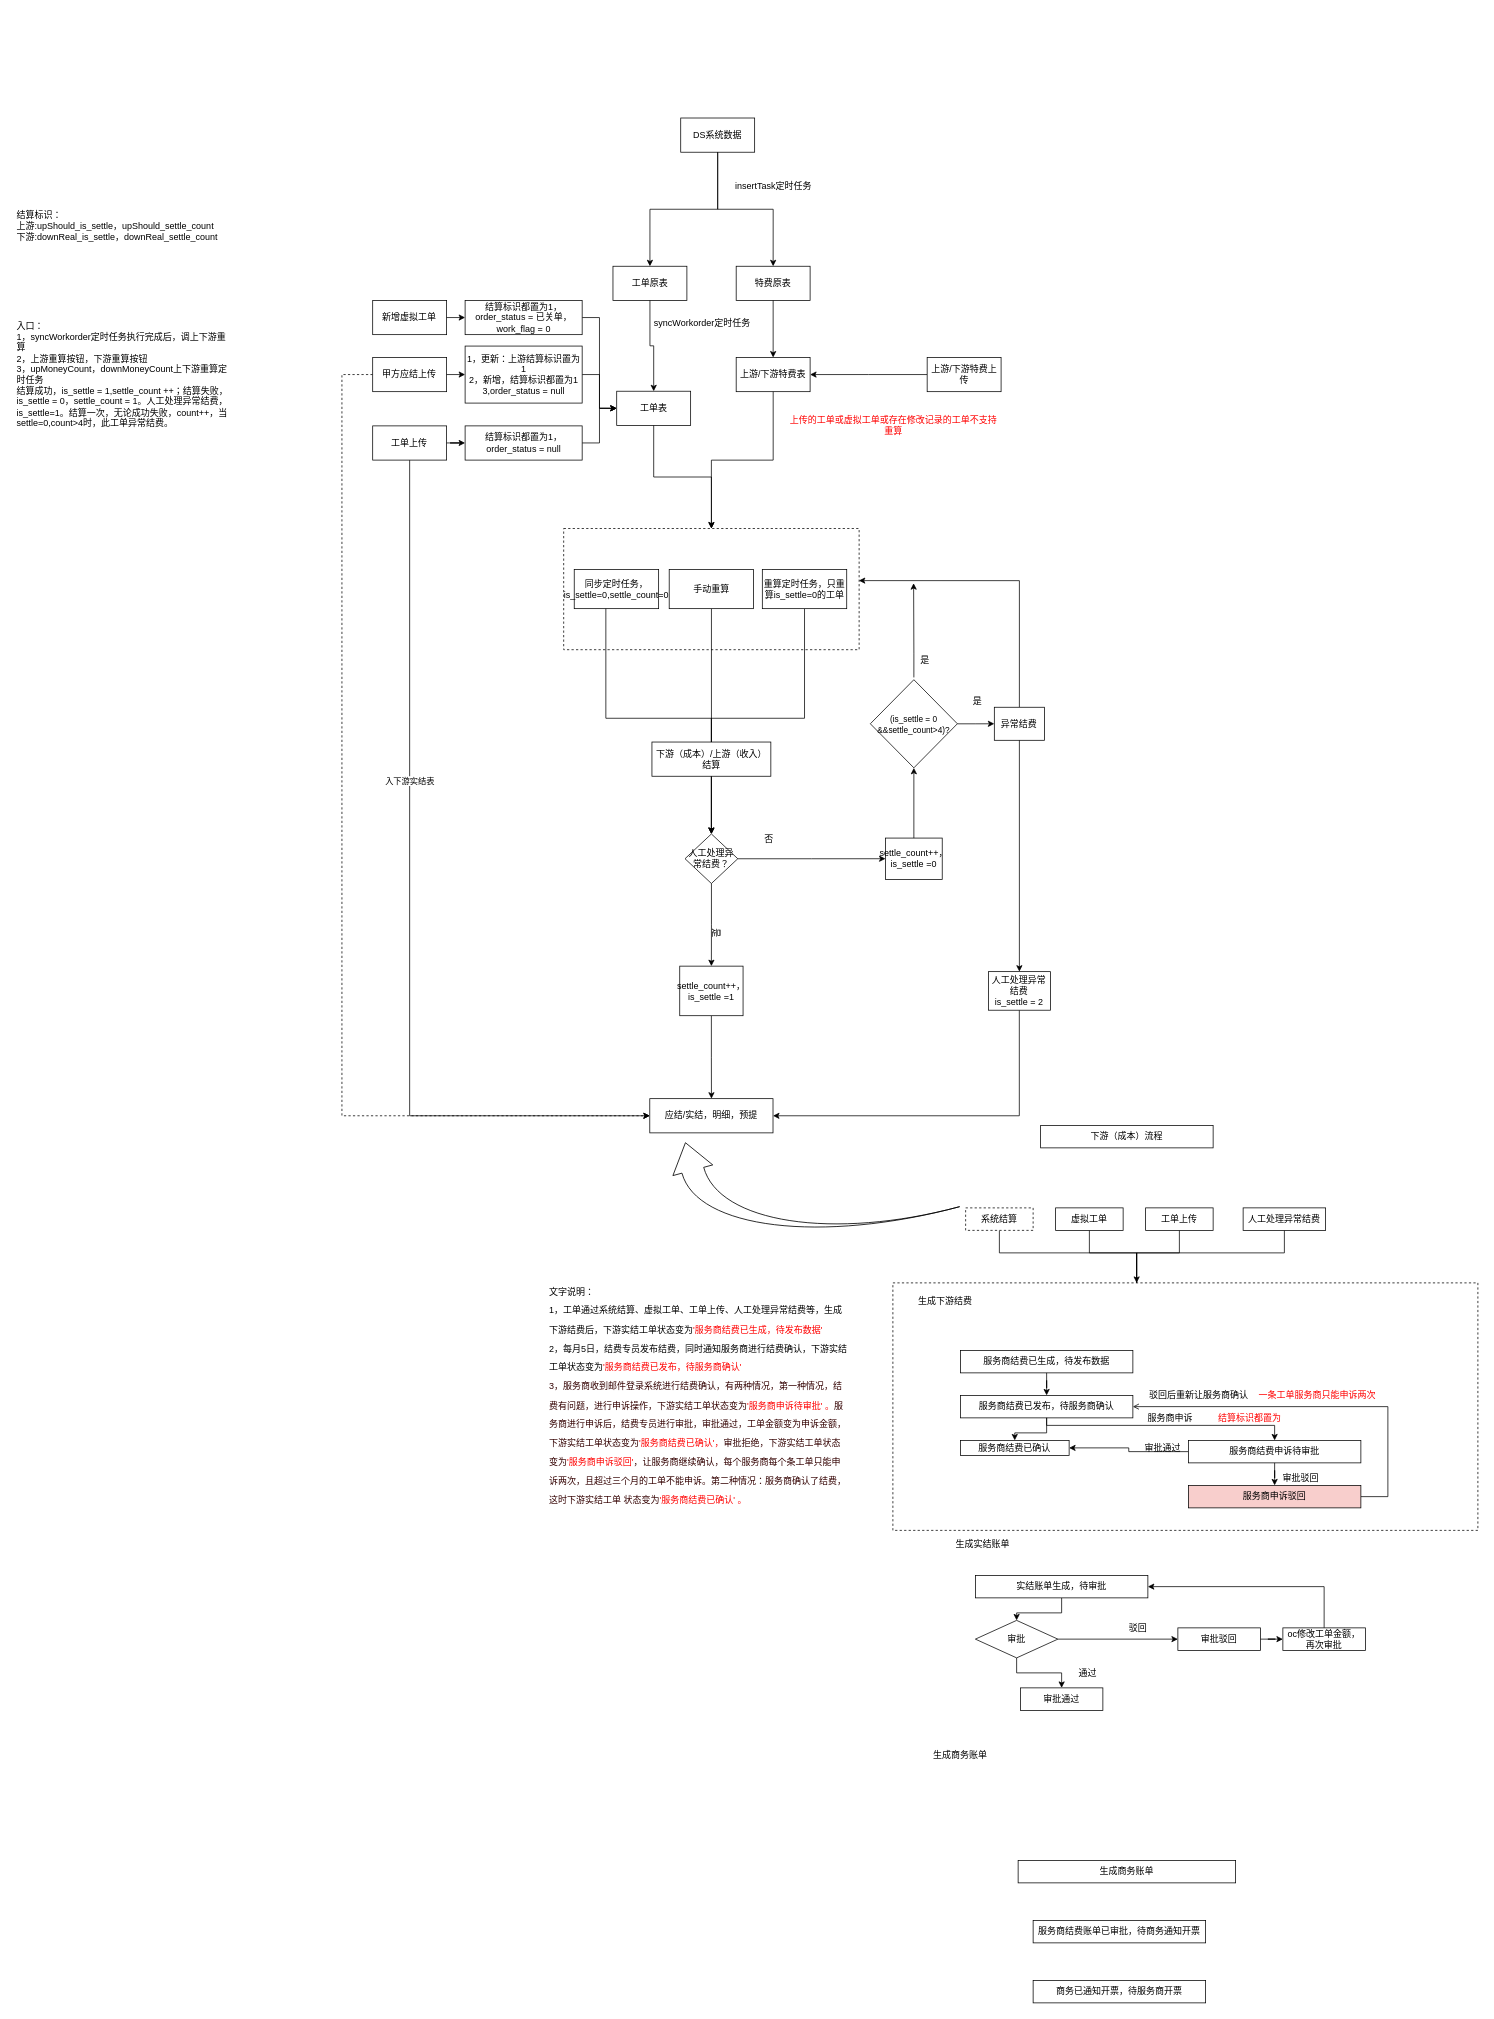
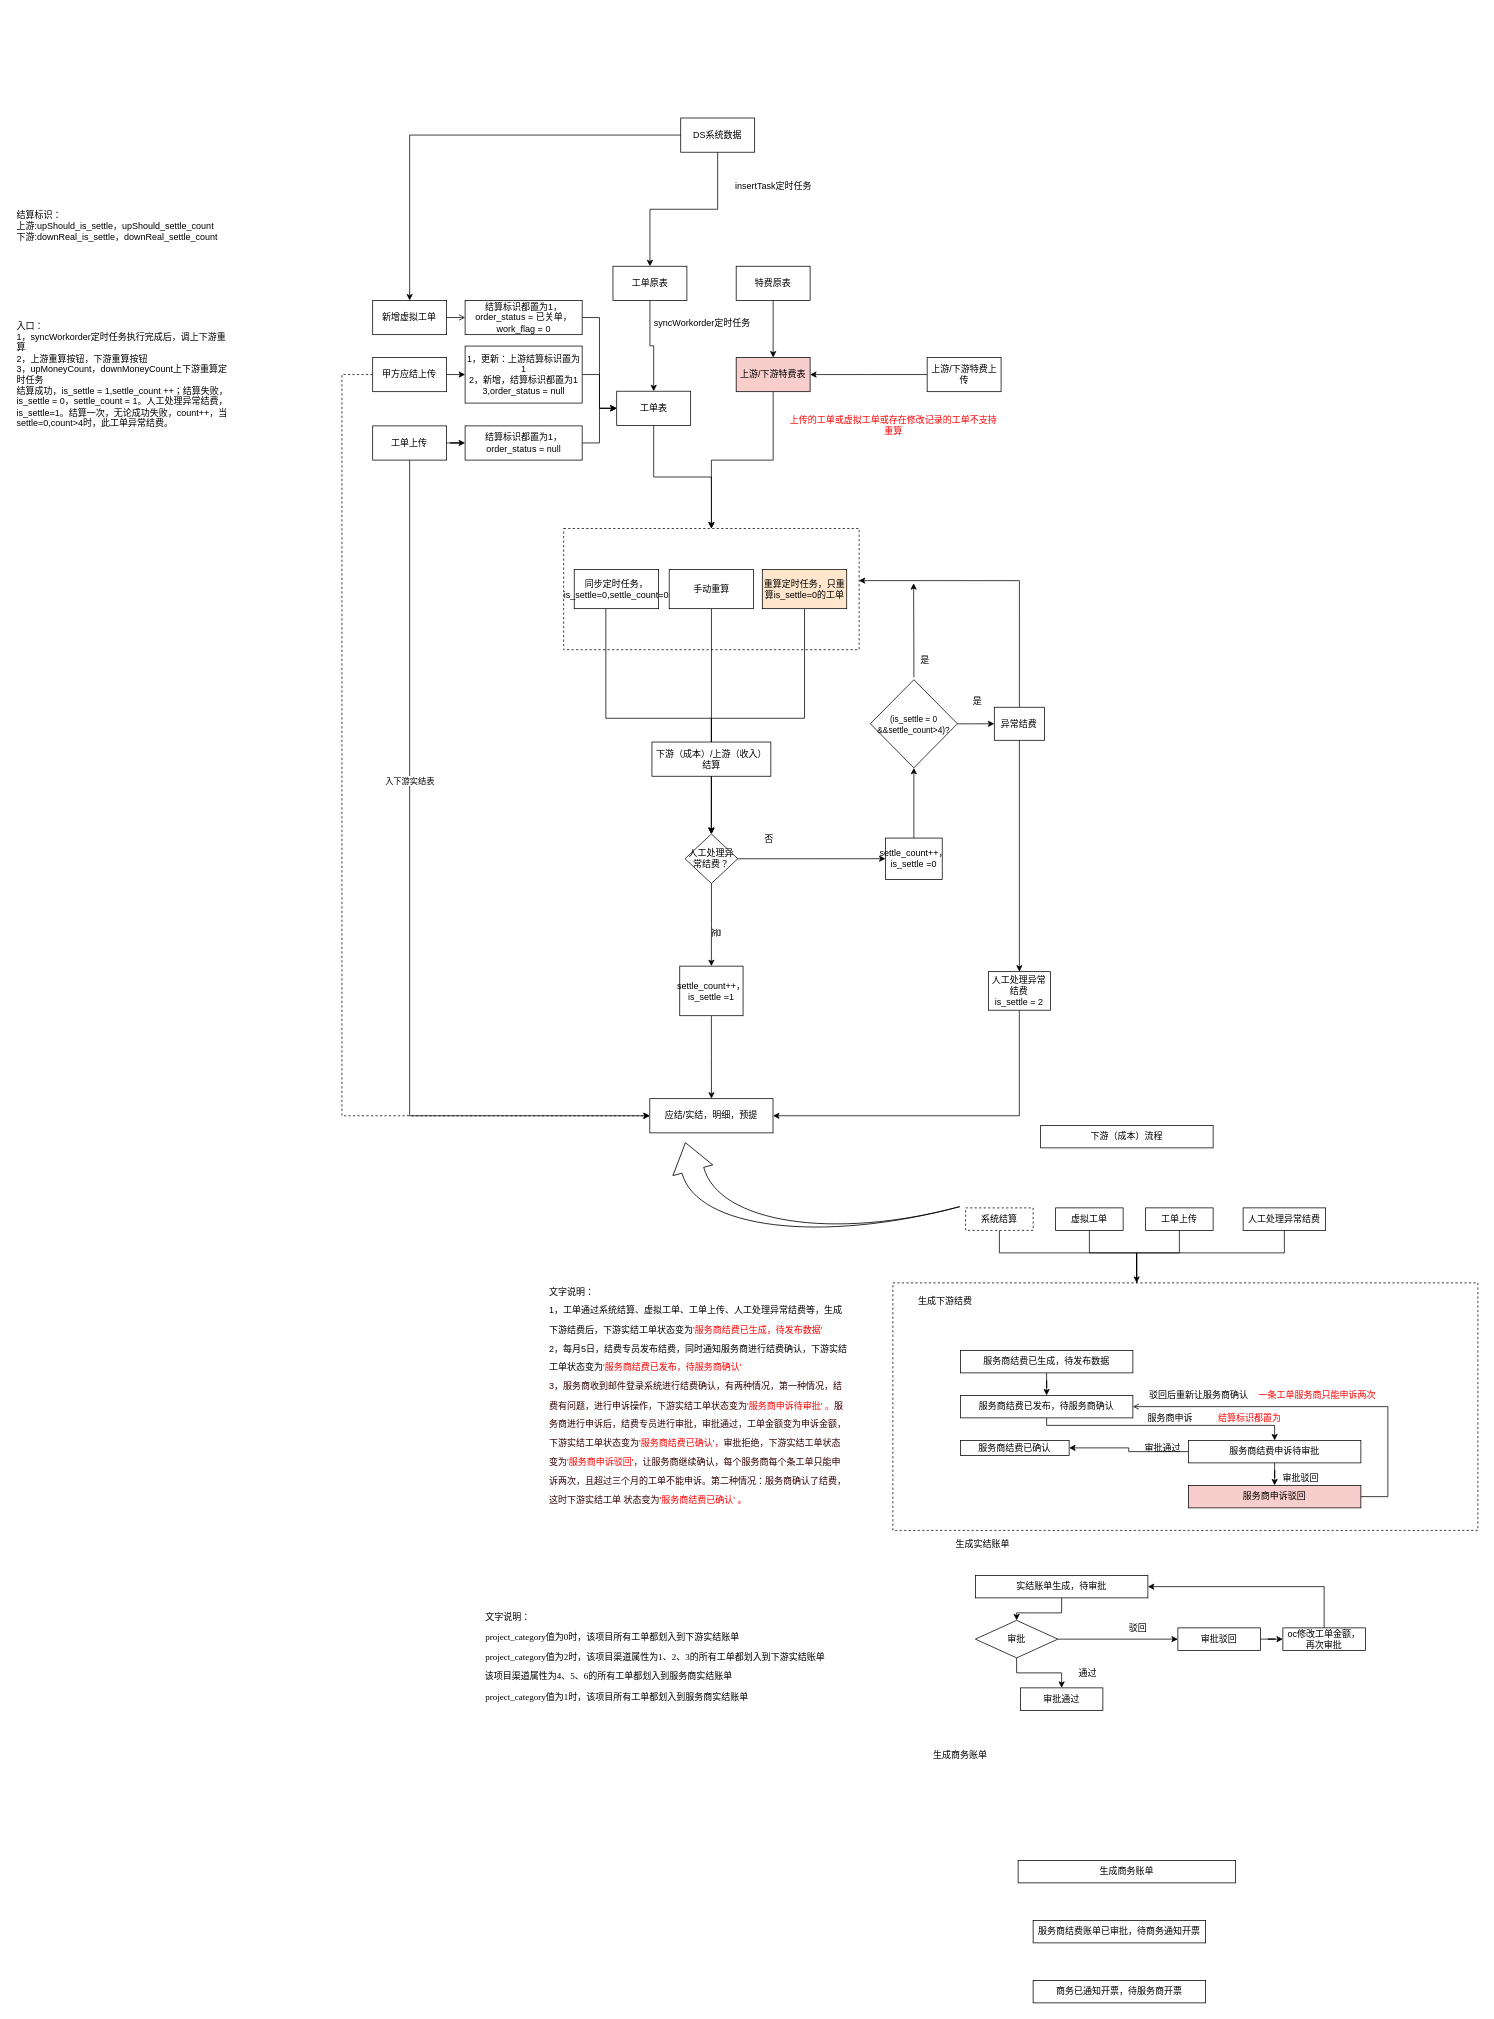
(749, 209) -> (410, 214)
(460, 318) -> (460, 318)
(773, 375) -> (773, 375)
(805, 589) -> (805, 589)
(1047, 1431) -> none
none -> (673, 1650)
